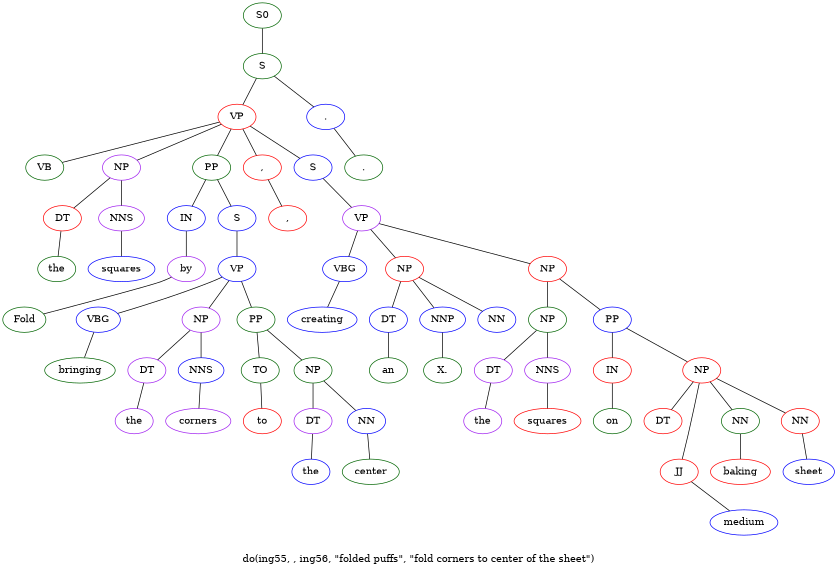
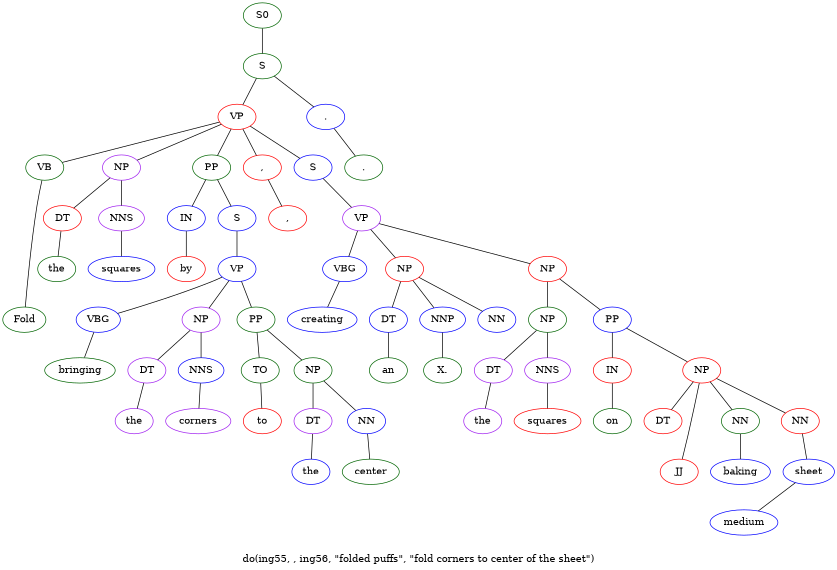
(186, 269) -> (186, 269)
(108, 297) -> (32, 243)
(740, 472) -> (740, 472)
(710, 496) -> (777, 497)
